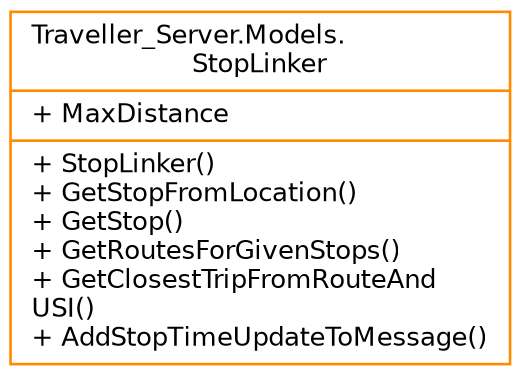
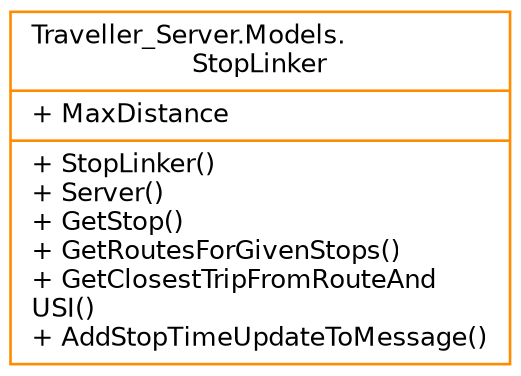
(195, 193) -> (99, 193)
